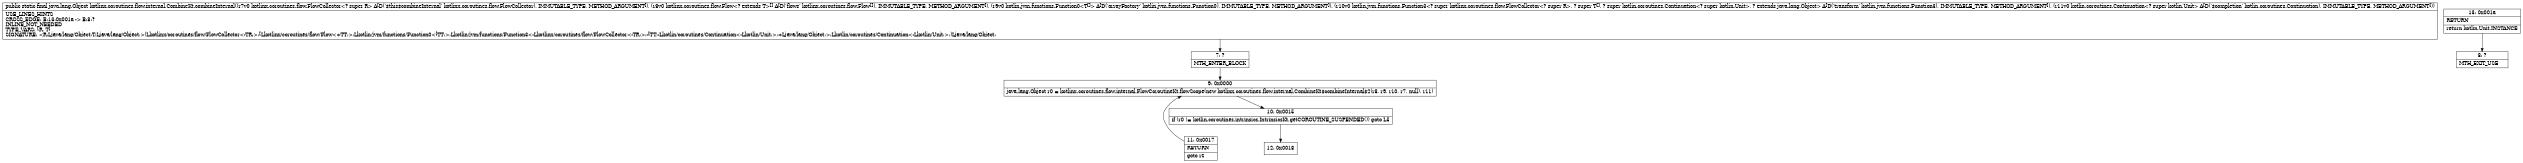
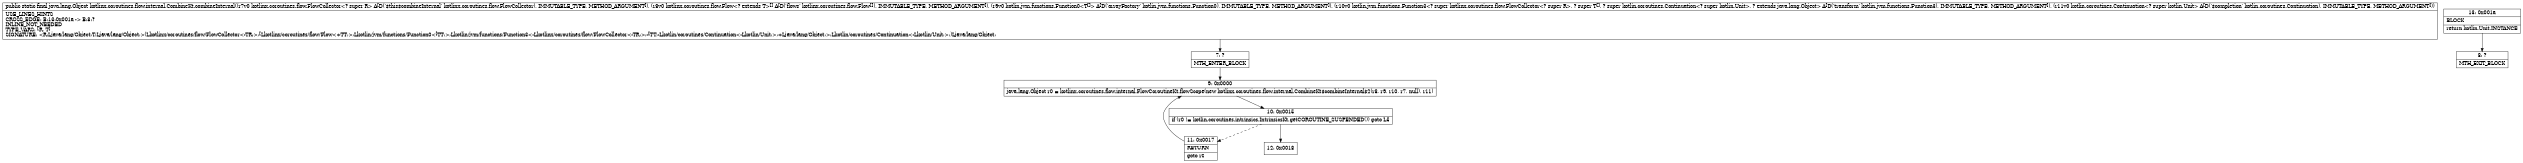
(2457, 21) -> (2455, 21)
(2479, 64) -> (2482, 64)
none -> (1241, 132)
